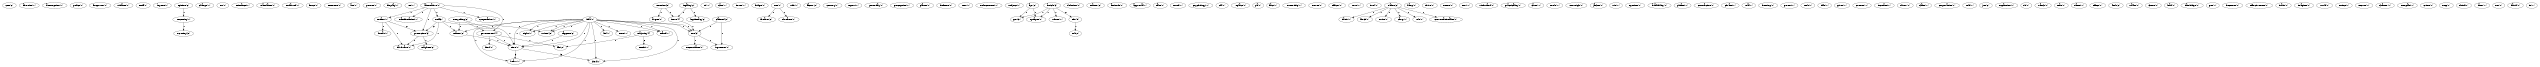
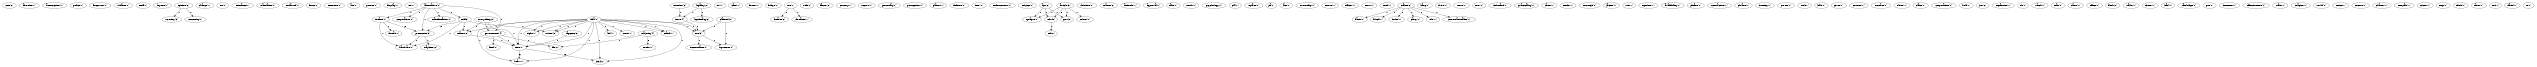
(1749, 5) -> none
none -> (1046, 12)
(657, 19) -> none
(184, 26) -> (178, 12)
